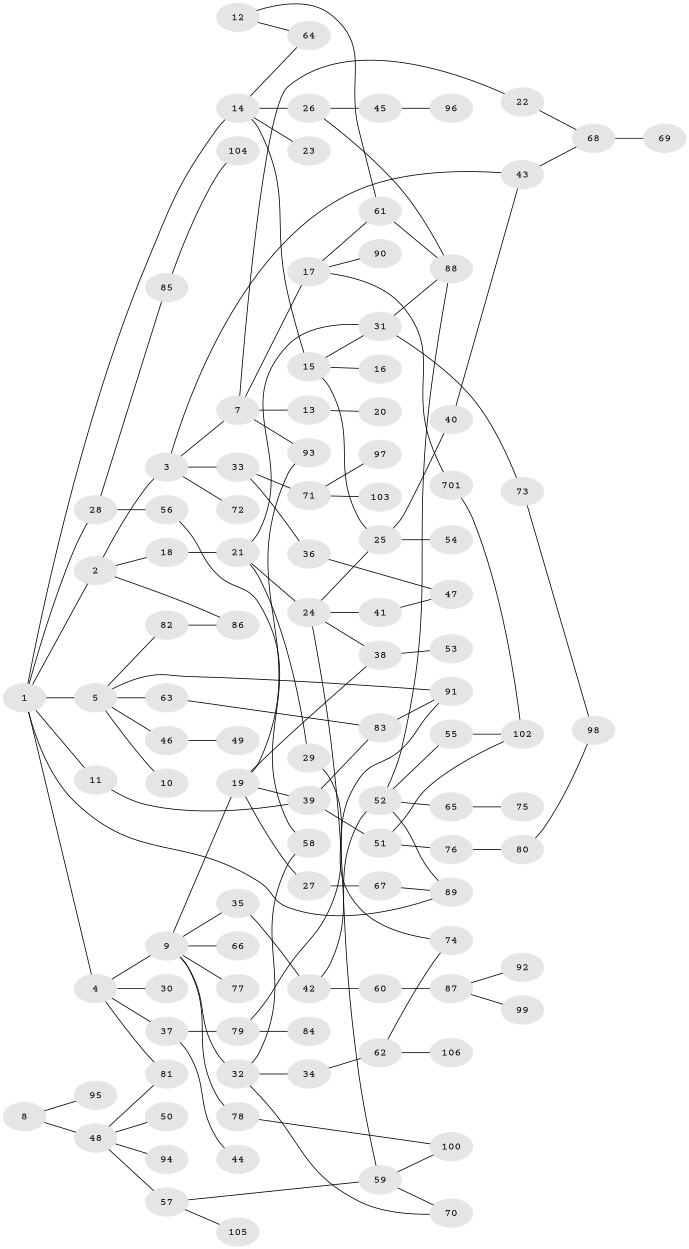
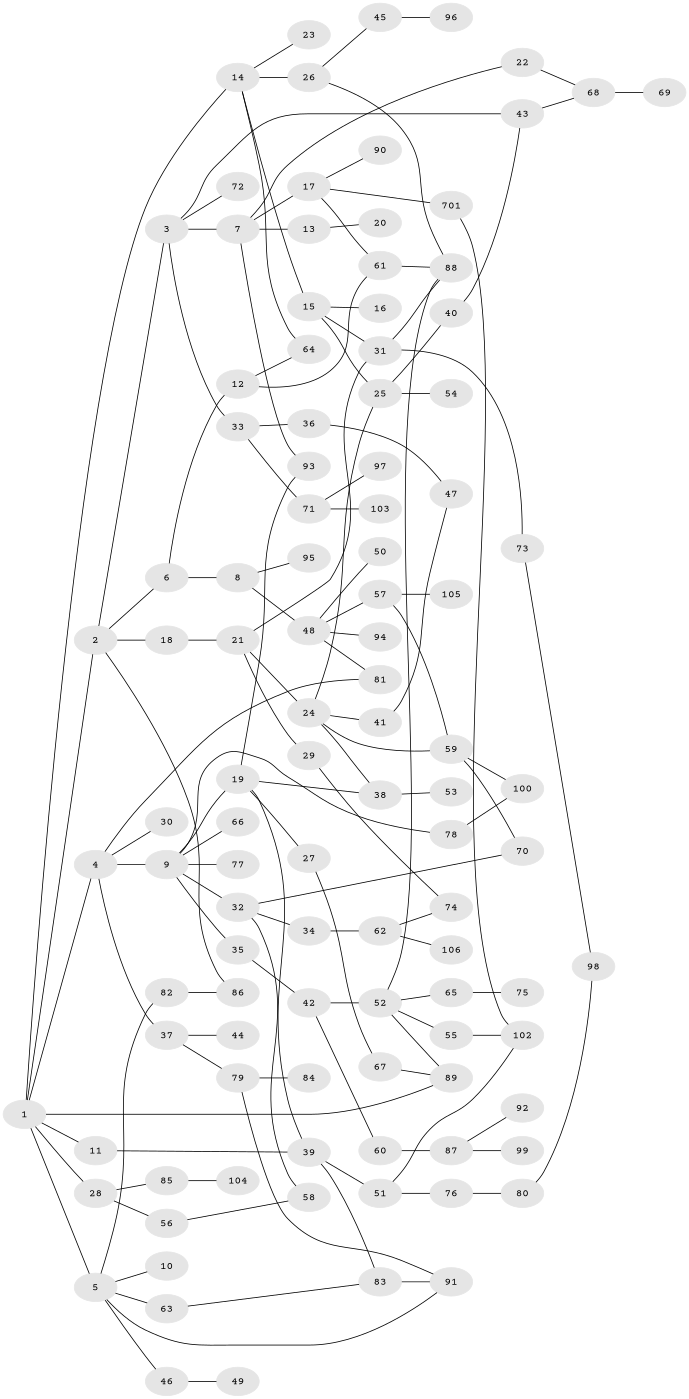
none -> (167, 578)
